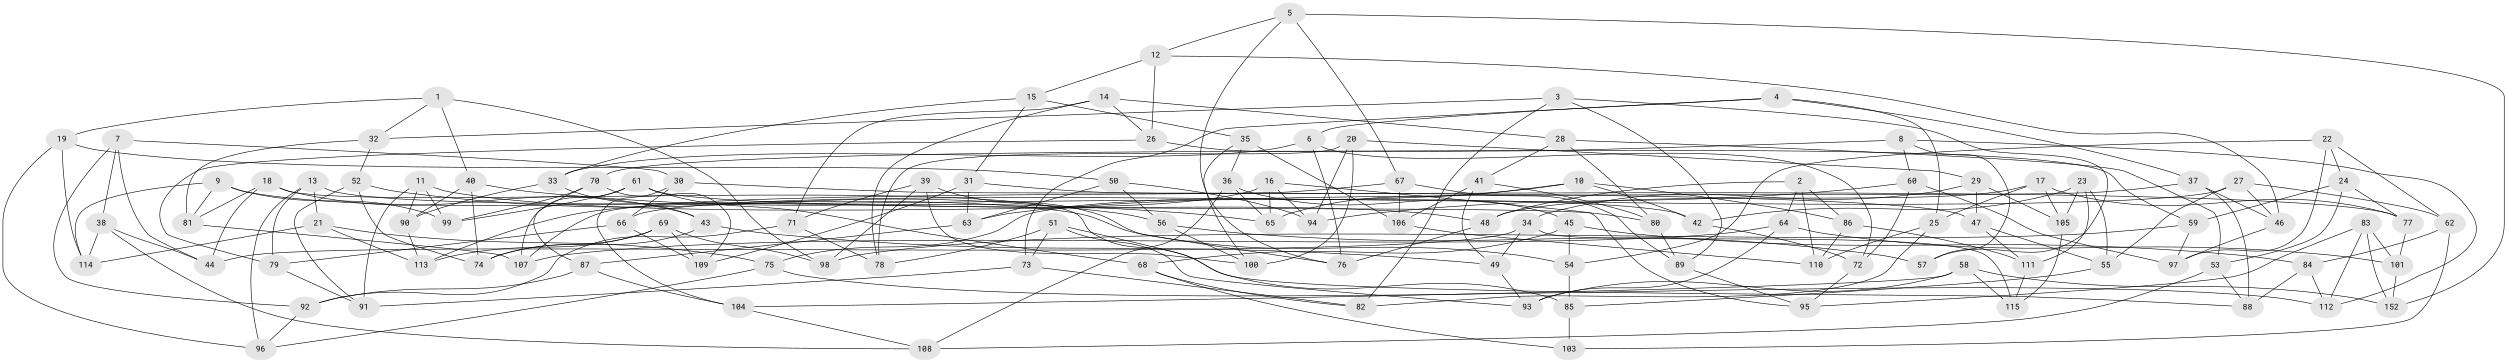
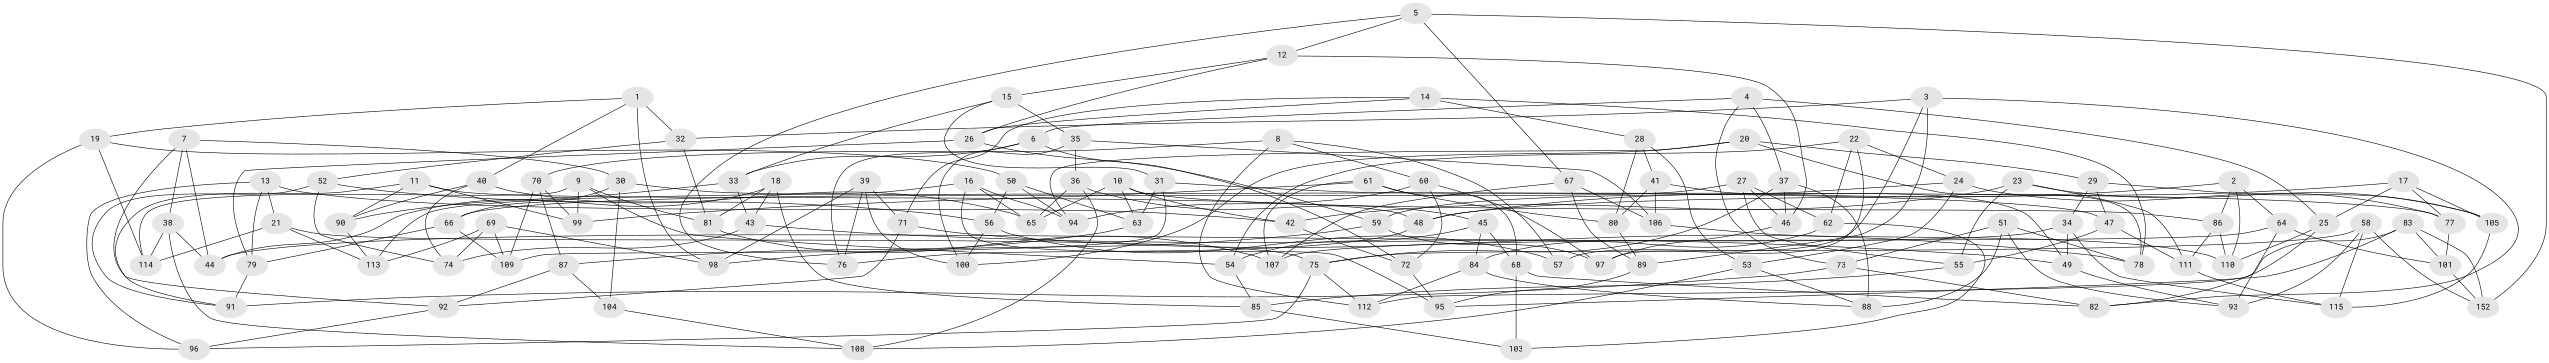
(1204, 299) -> (1970, 249)
